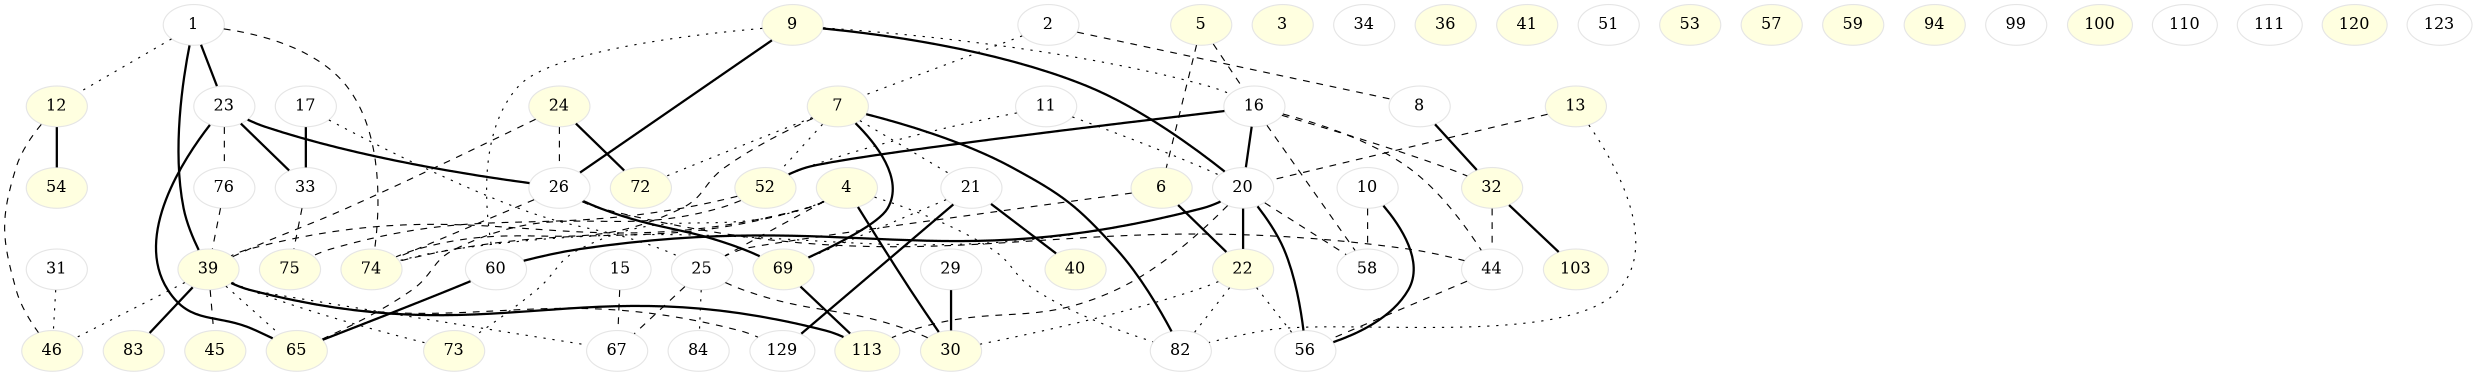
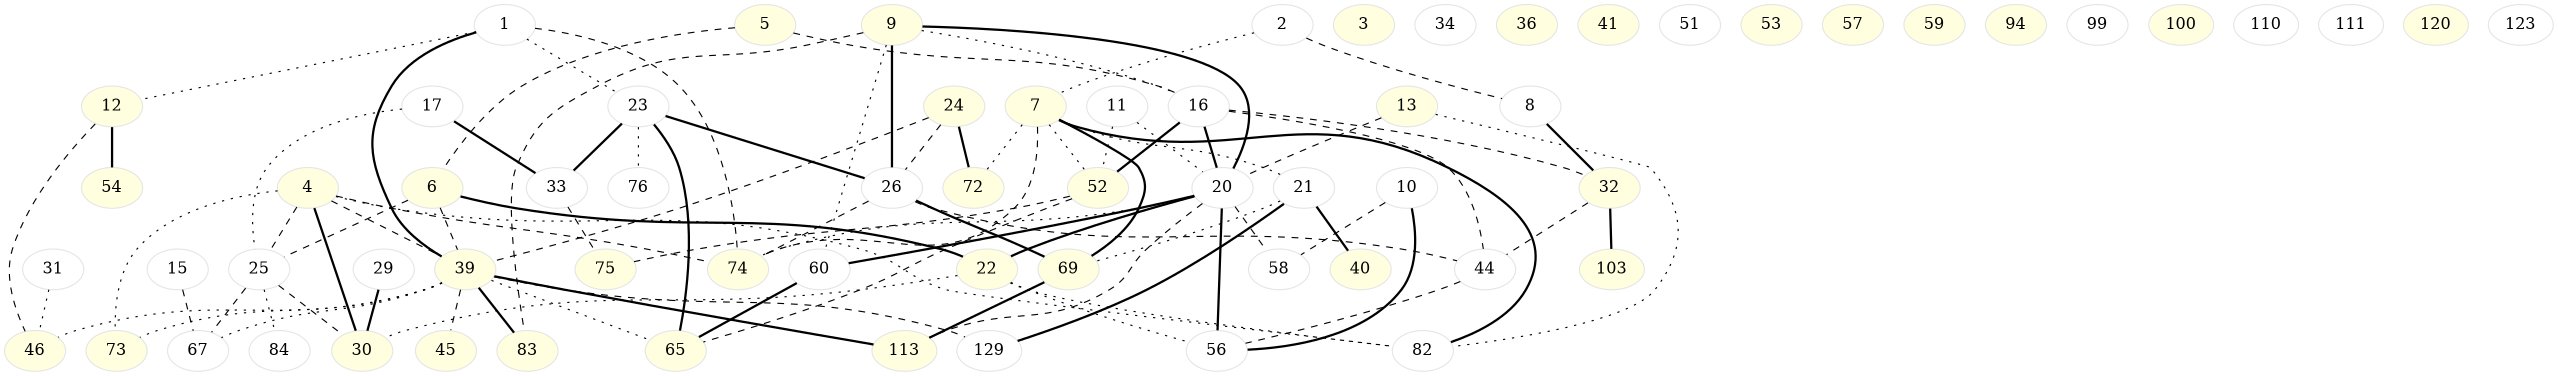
(209, 65) -> (576, 68)
none -> (593, 88)
(224, 147) -> (638, 147)
(1311, 188) -> none
(216, 228) -> (449, 229)
